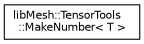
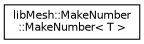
(72, 22) -> (72, 22)
